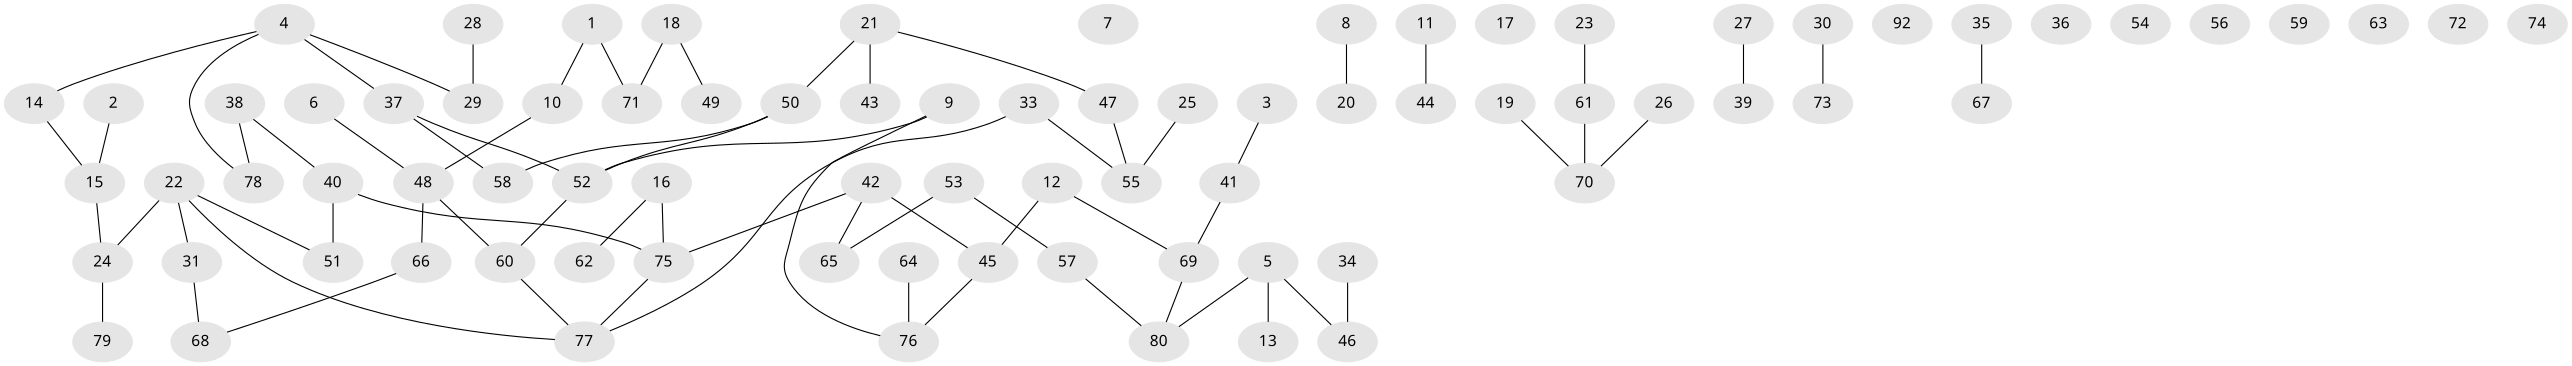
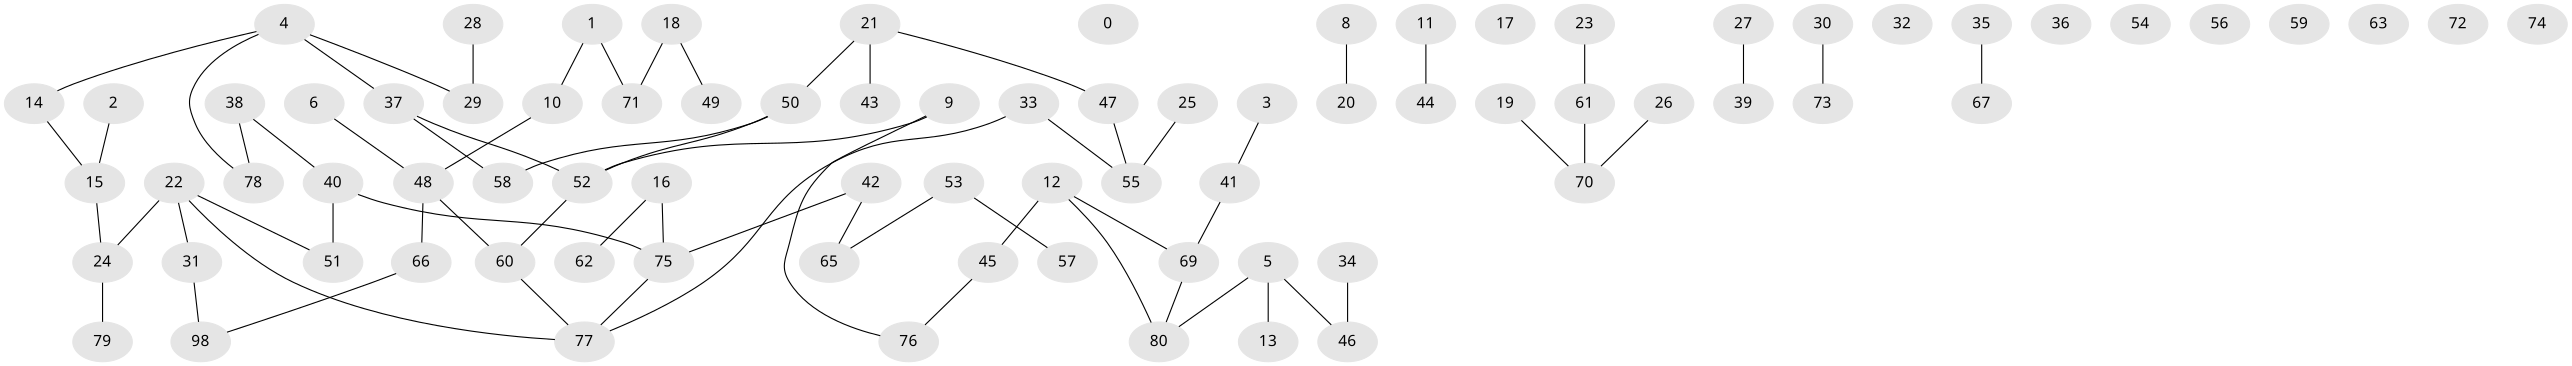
(1108, 24) -> (1108, 24)
(1902, 24) -> (1902, 24)
(930, 223) -> none
(909, 262) -> none
(1113, 302) -> (1116, 257)
(201, 342) -> (201, 342)
